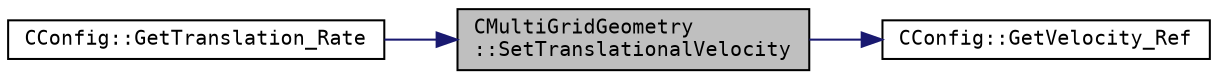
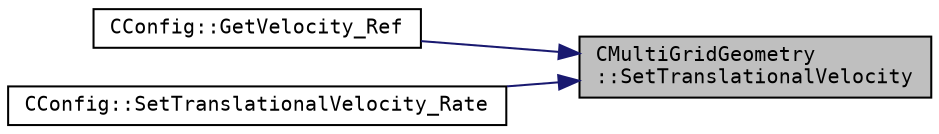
(196, 40) -> (257, 106)
(835, 40) -> (490, 46)
